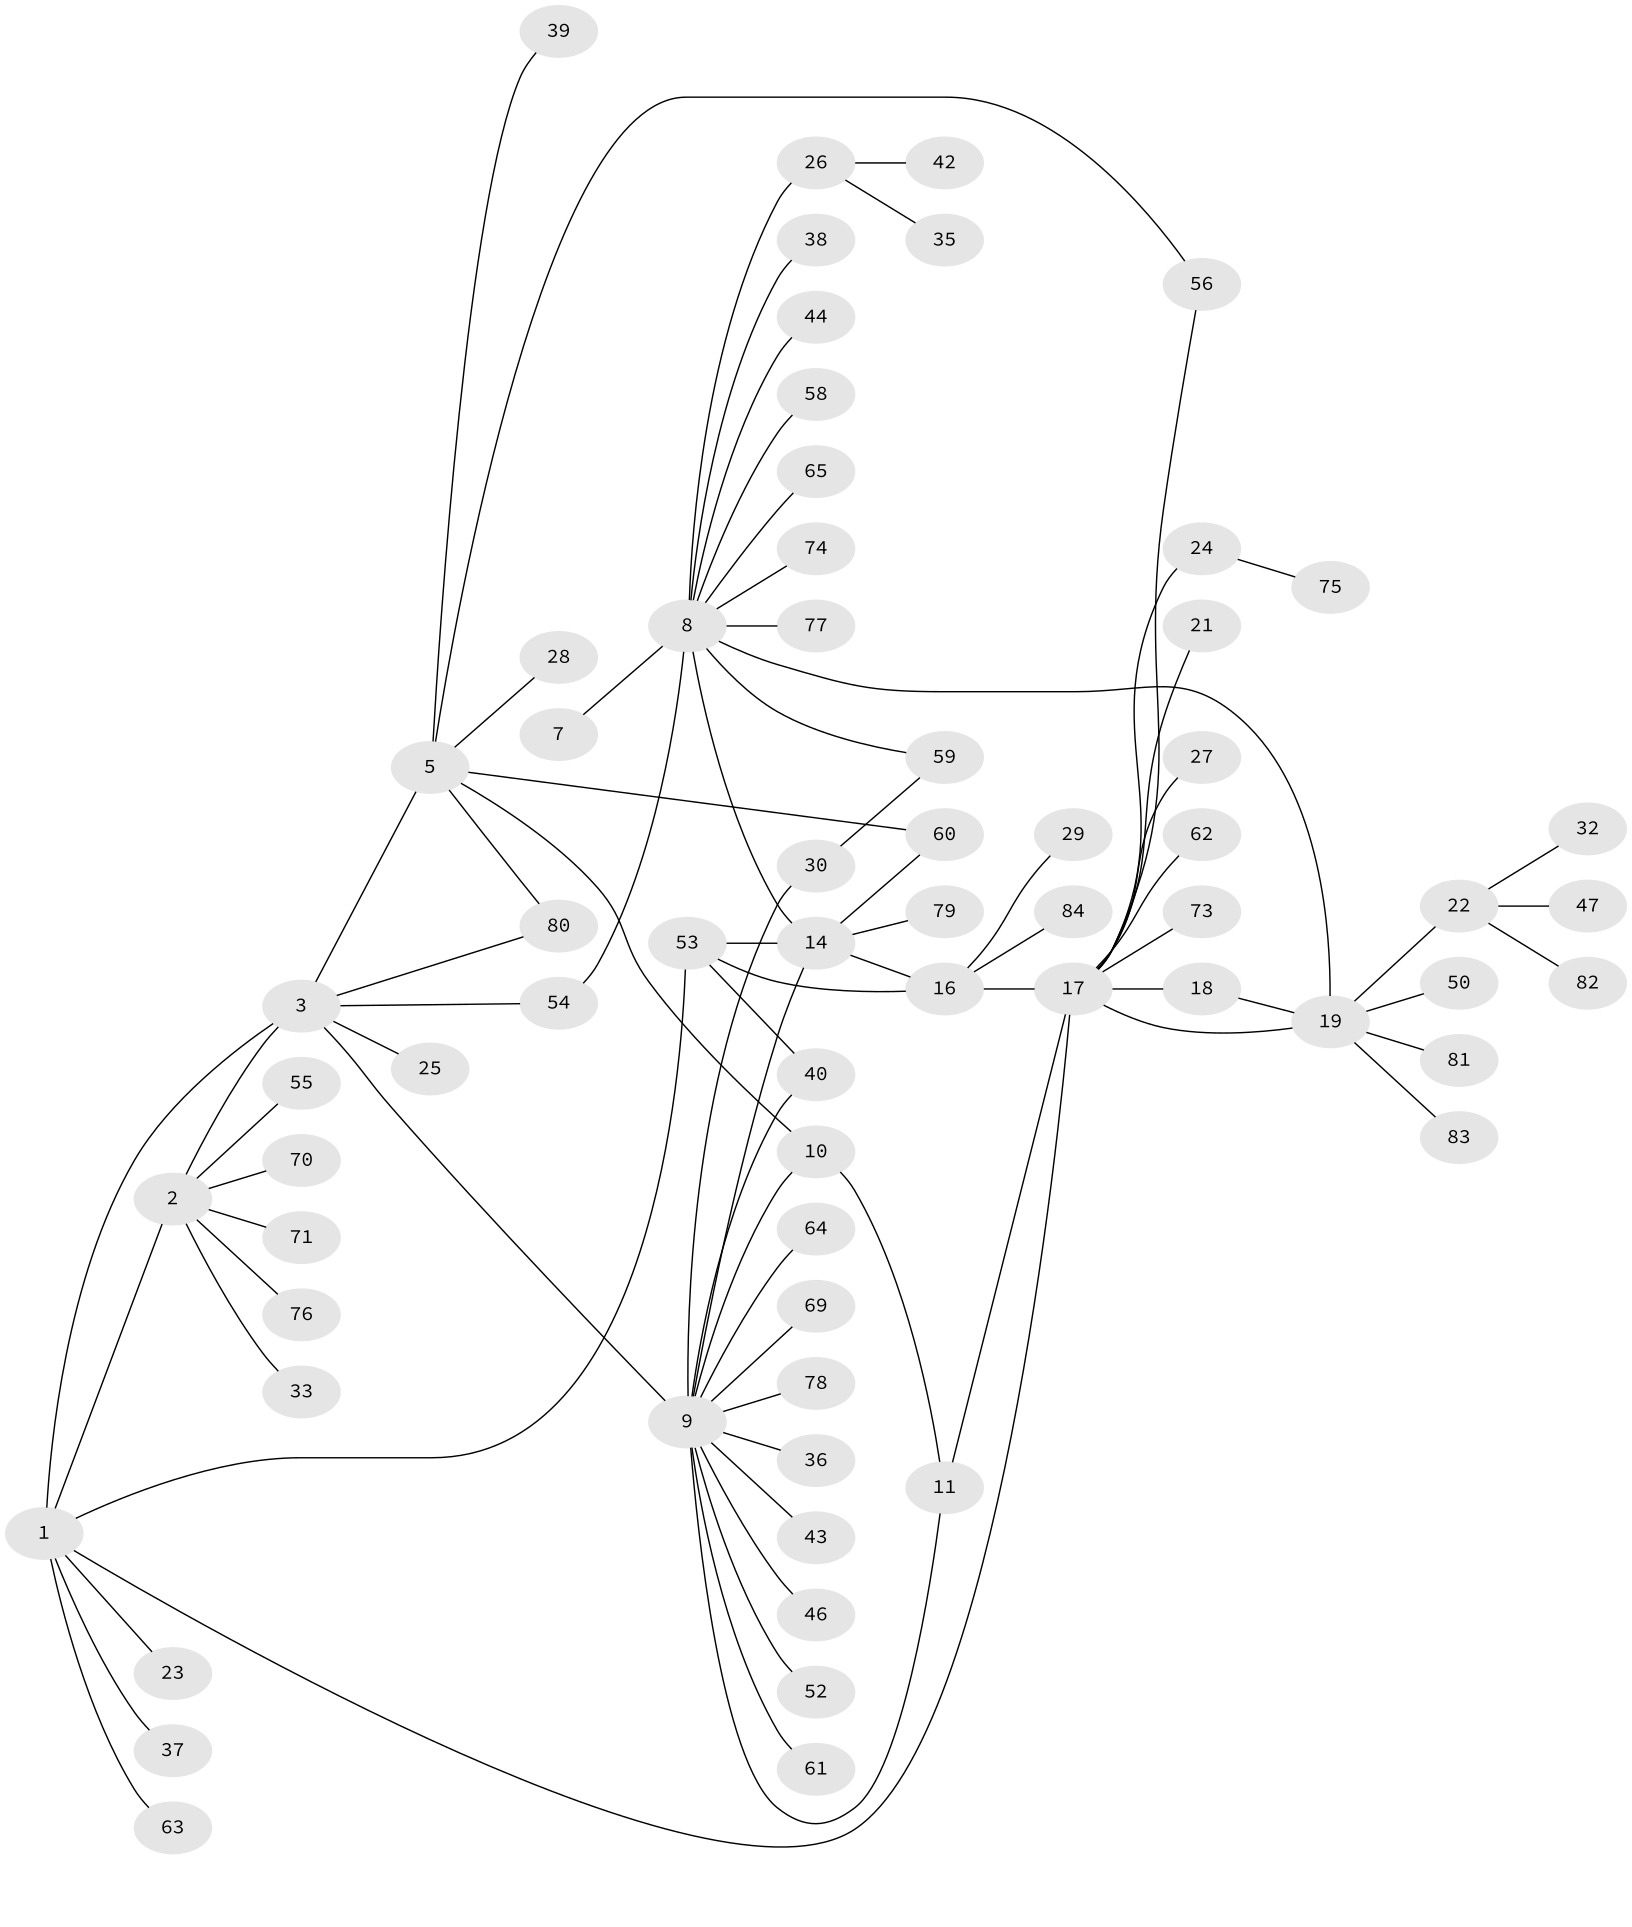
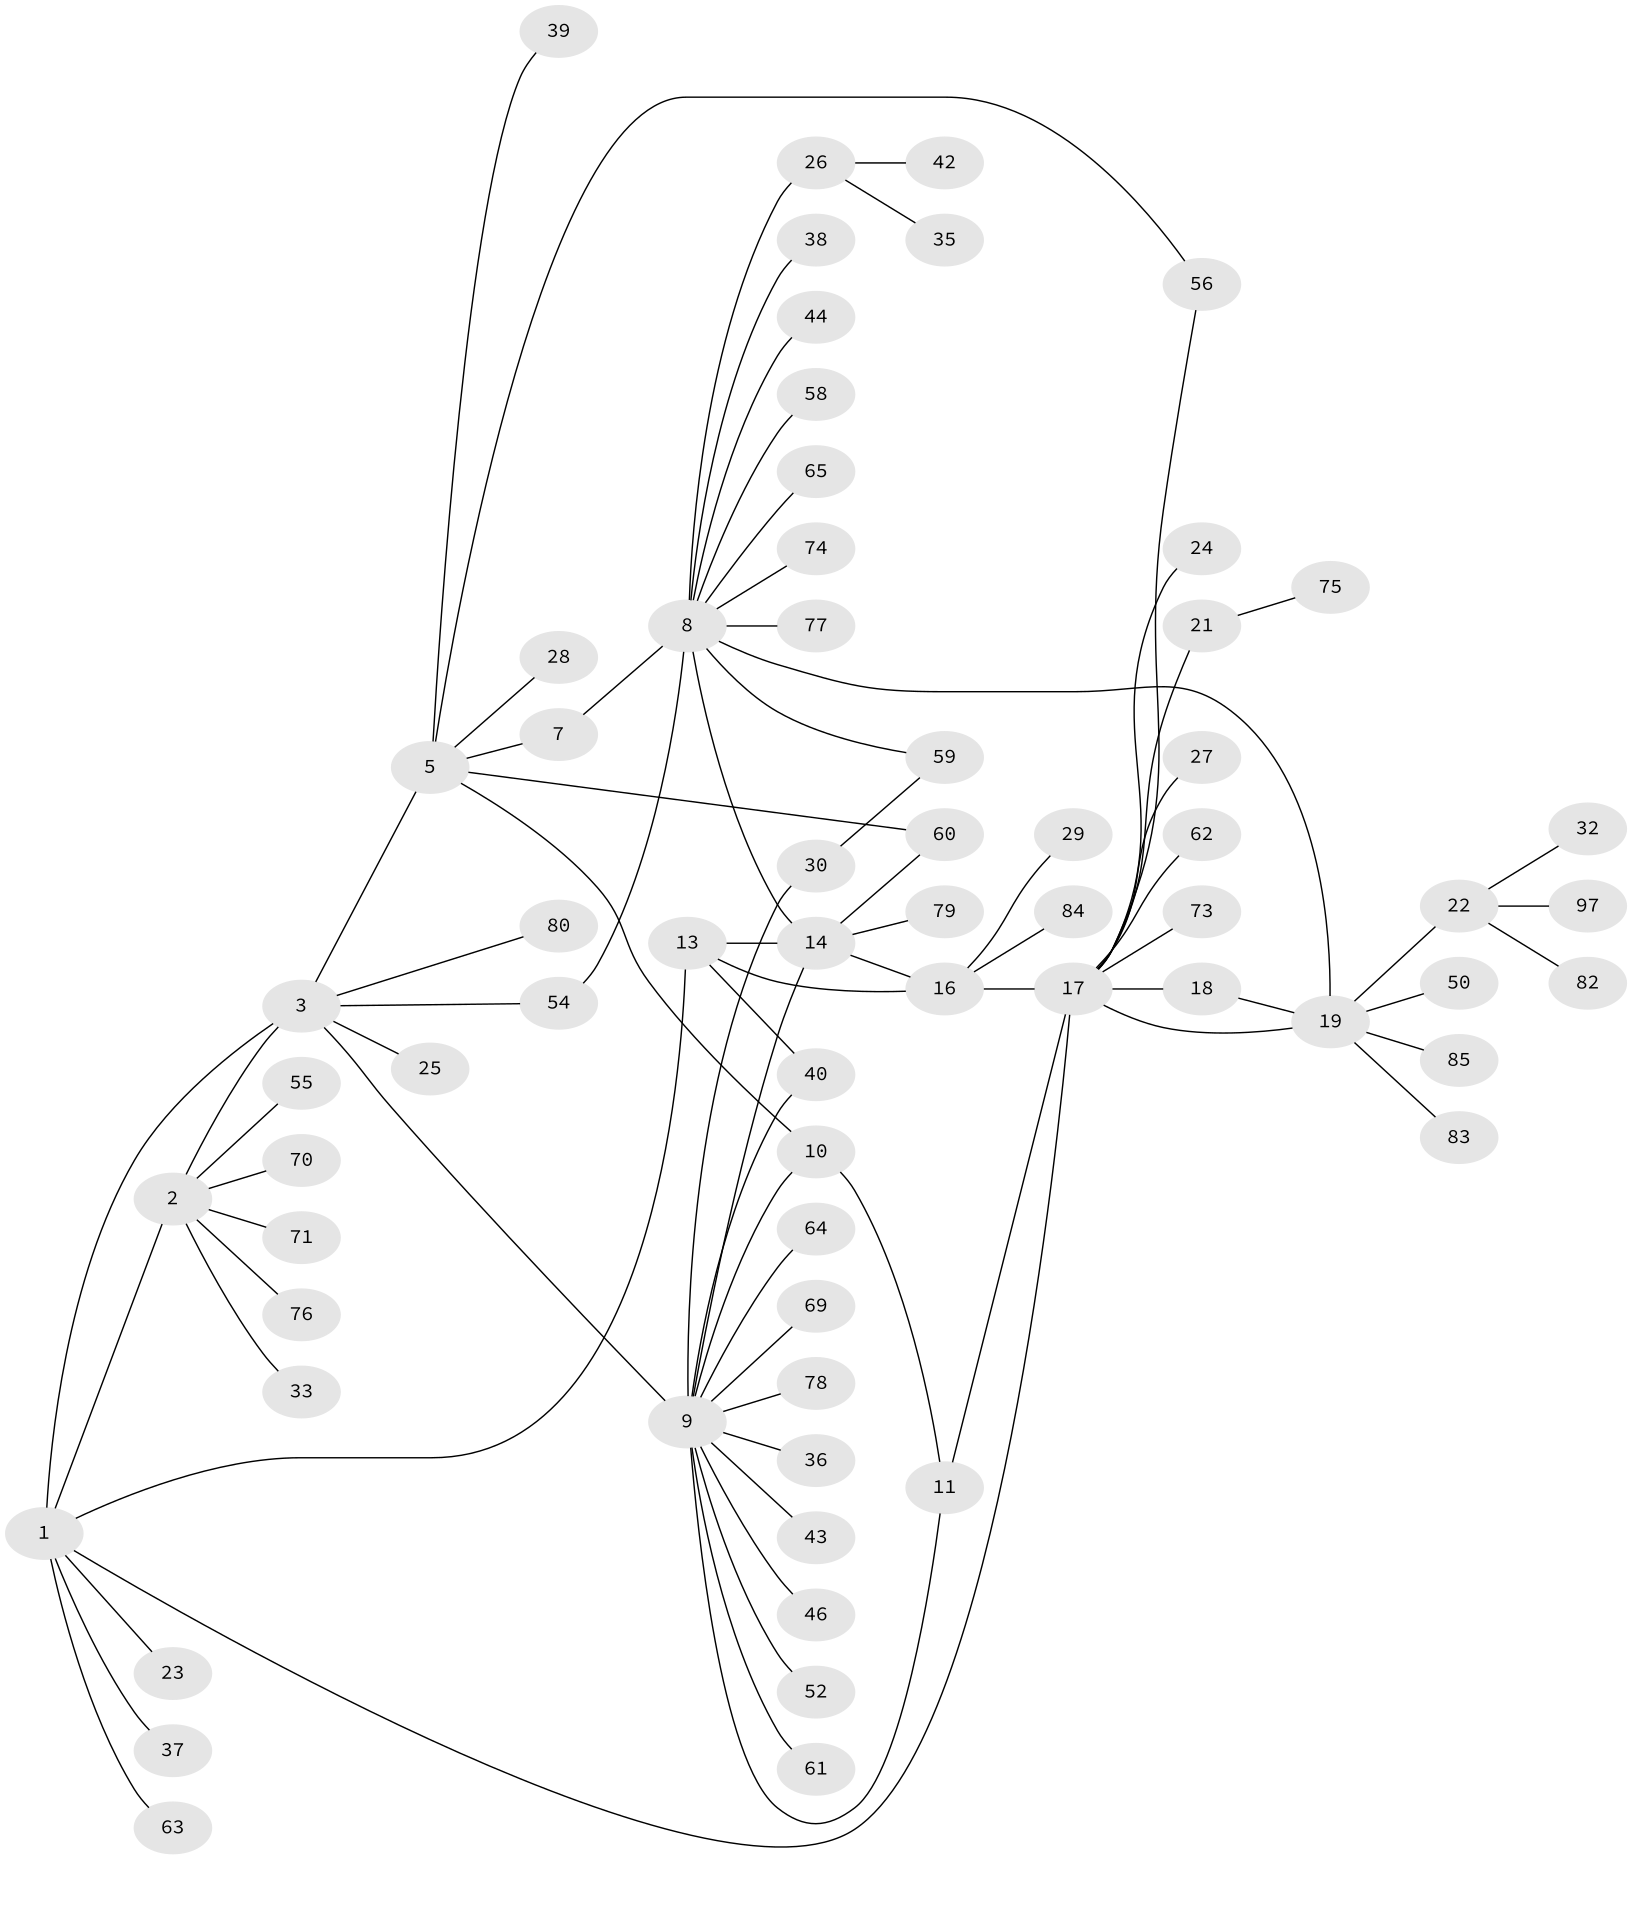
(1266, 568) -> (1266, 607)
(494, 847) -> (495, 751)
(1588, 906) -> (1588, 906)
(687, 943) -> (687, 943)
(1459, 1060) -> (1459, 1060)
